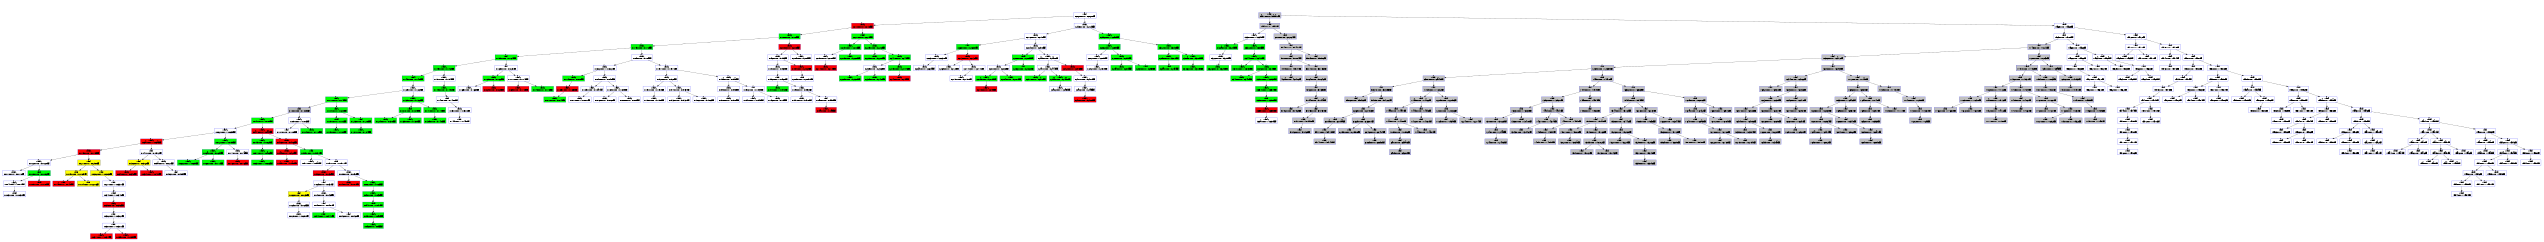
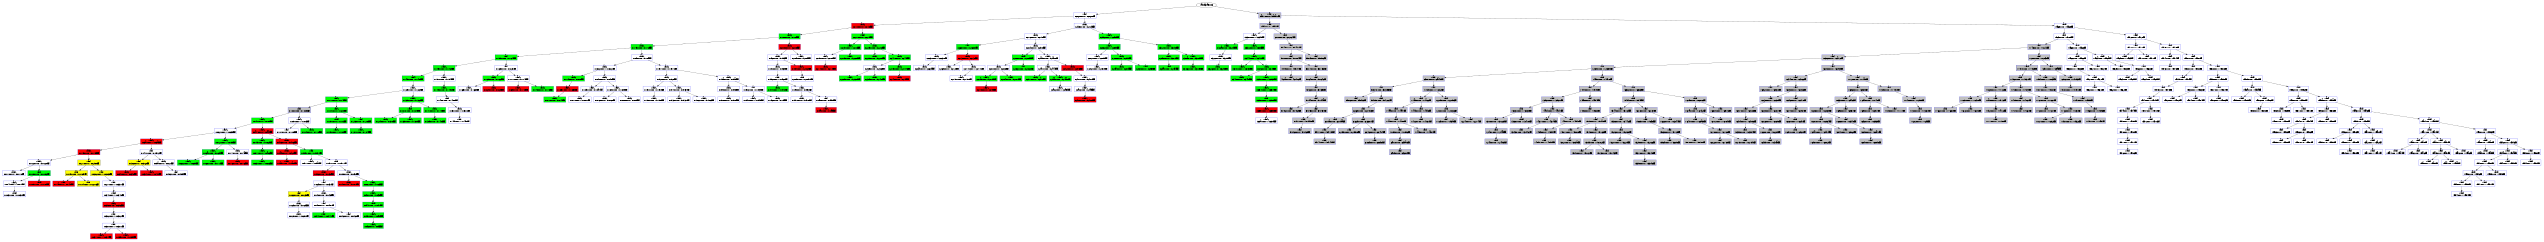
none -> (1206, 5)
